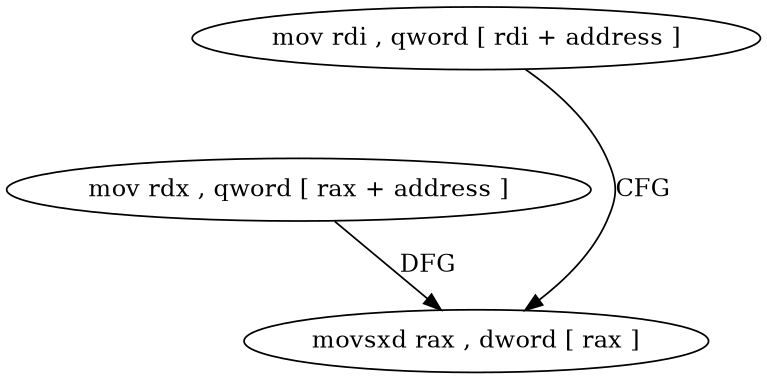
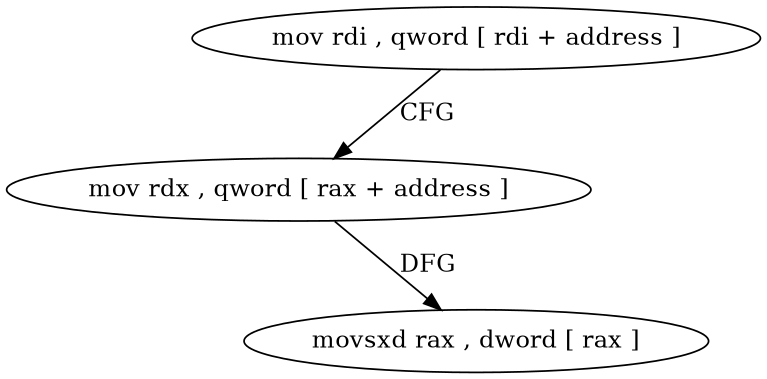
(614, 181) -> (394, 109)
